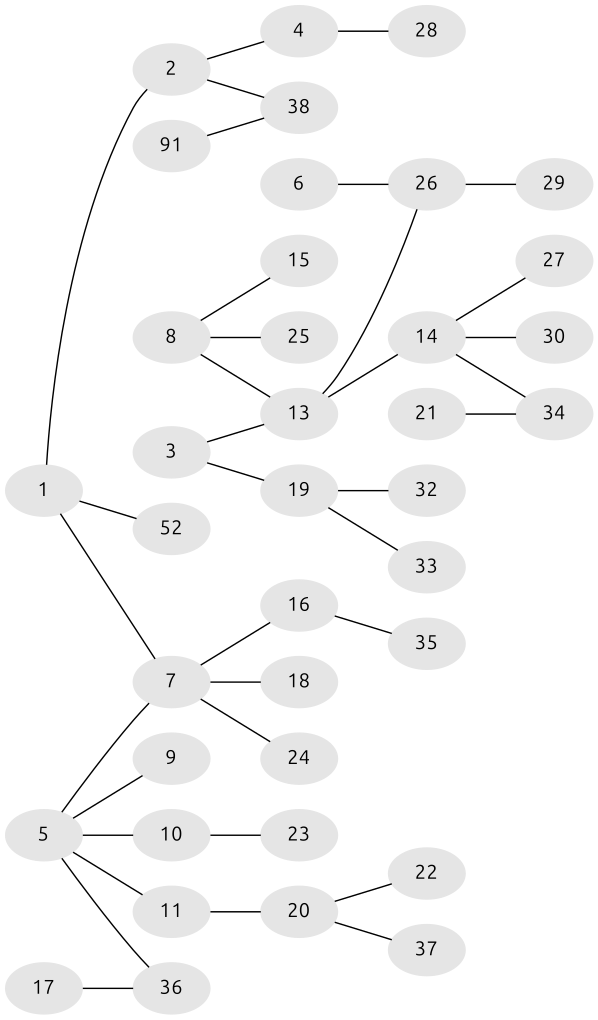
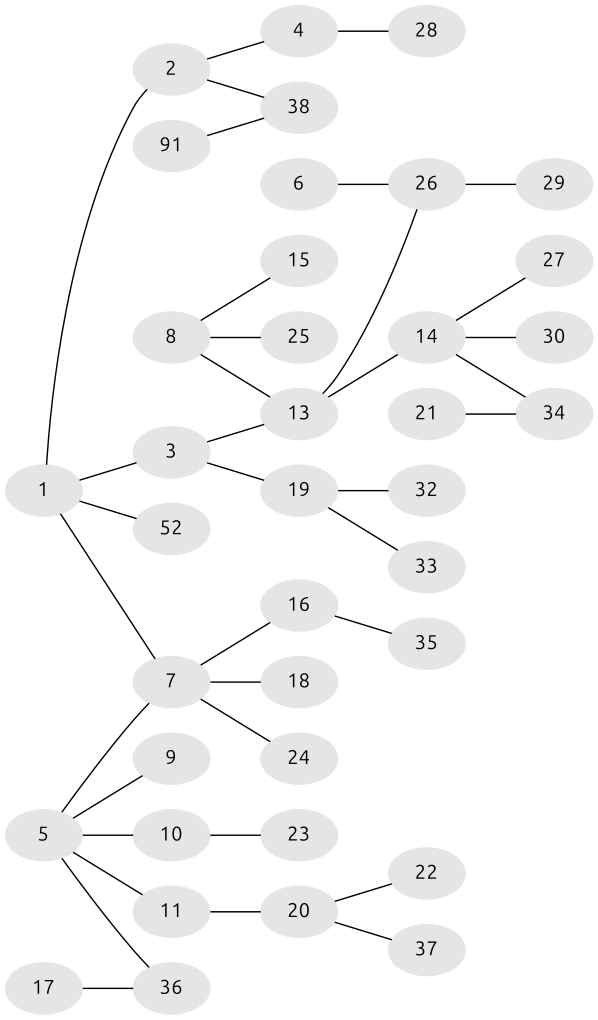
none -> (108, 471)
